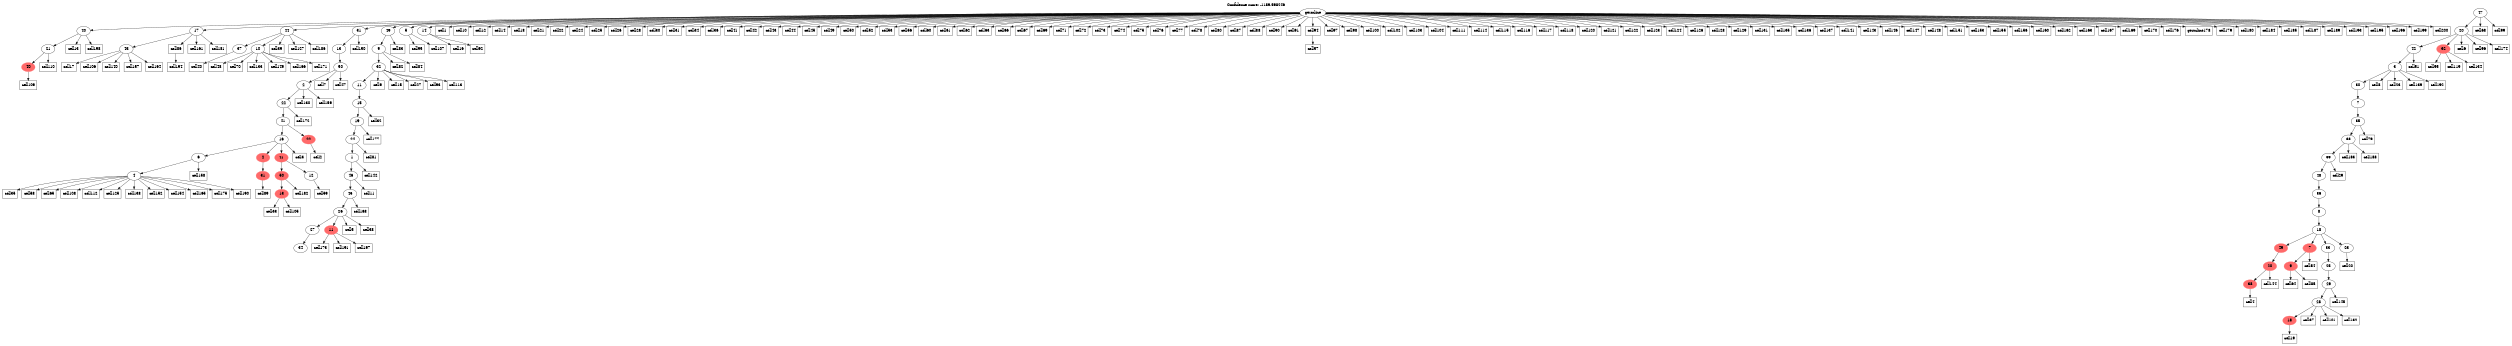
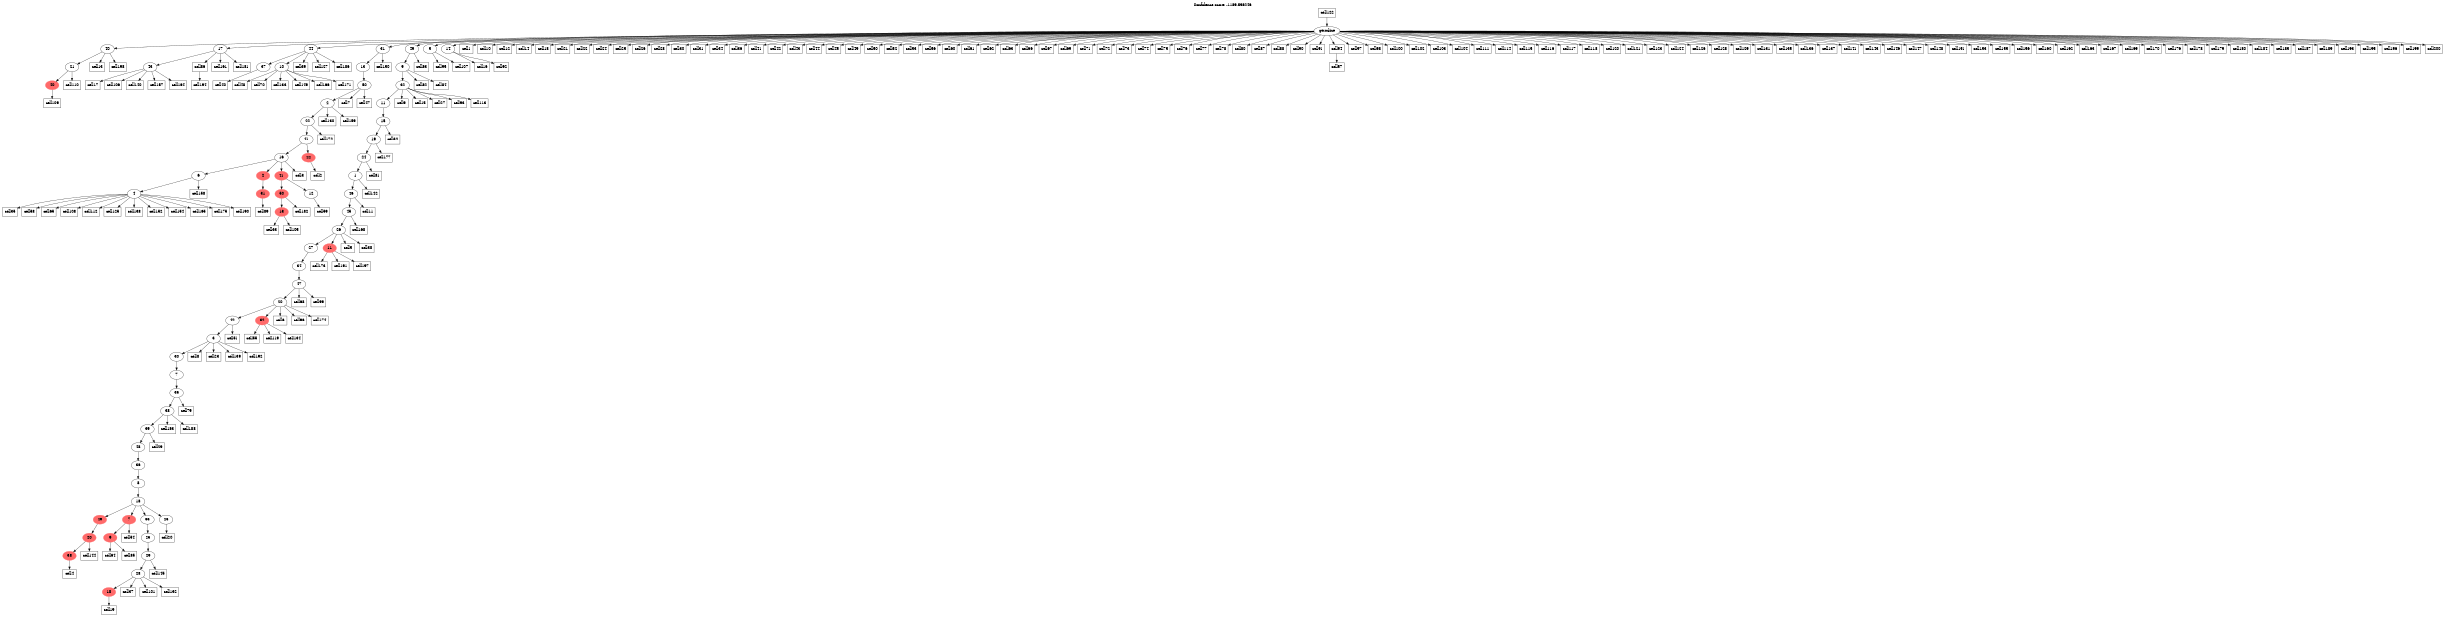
(1473, 15) -> (1327, 21)
(2199, 31) -> (2196, 49)
none -> (299, 274)
